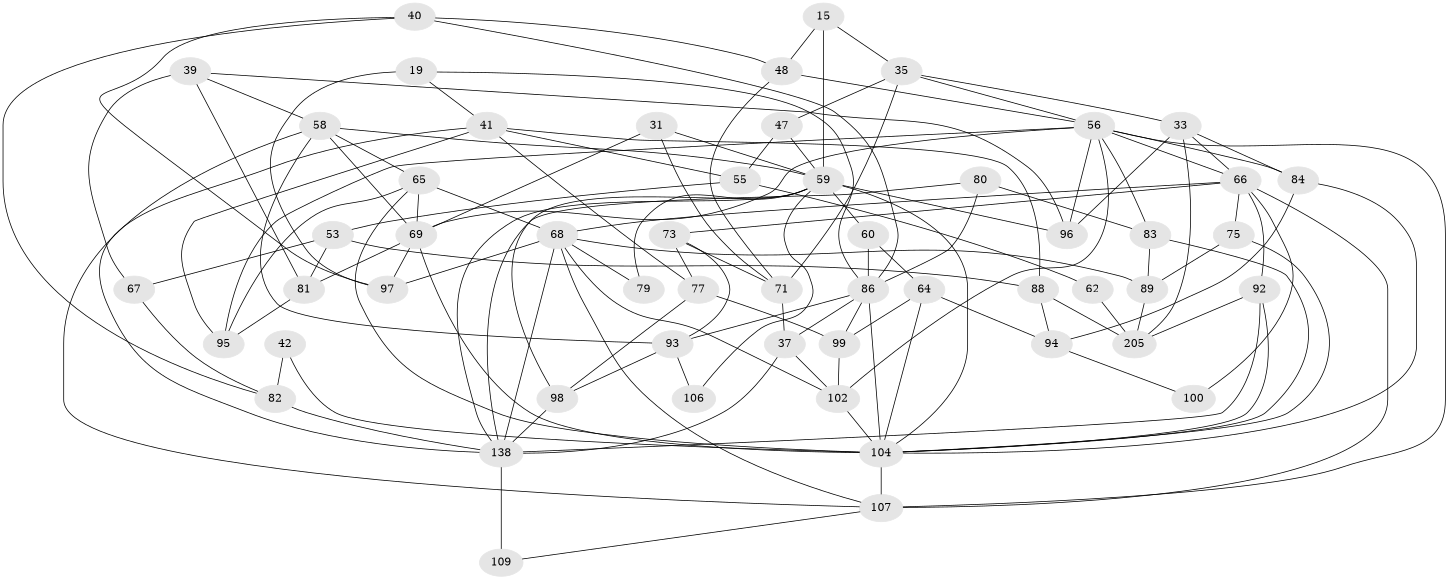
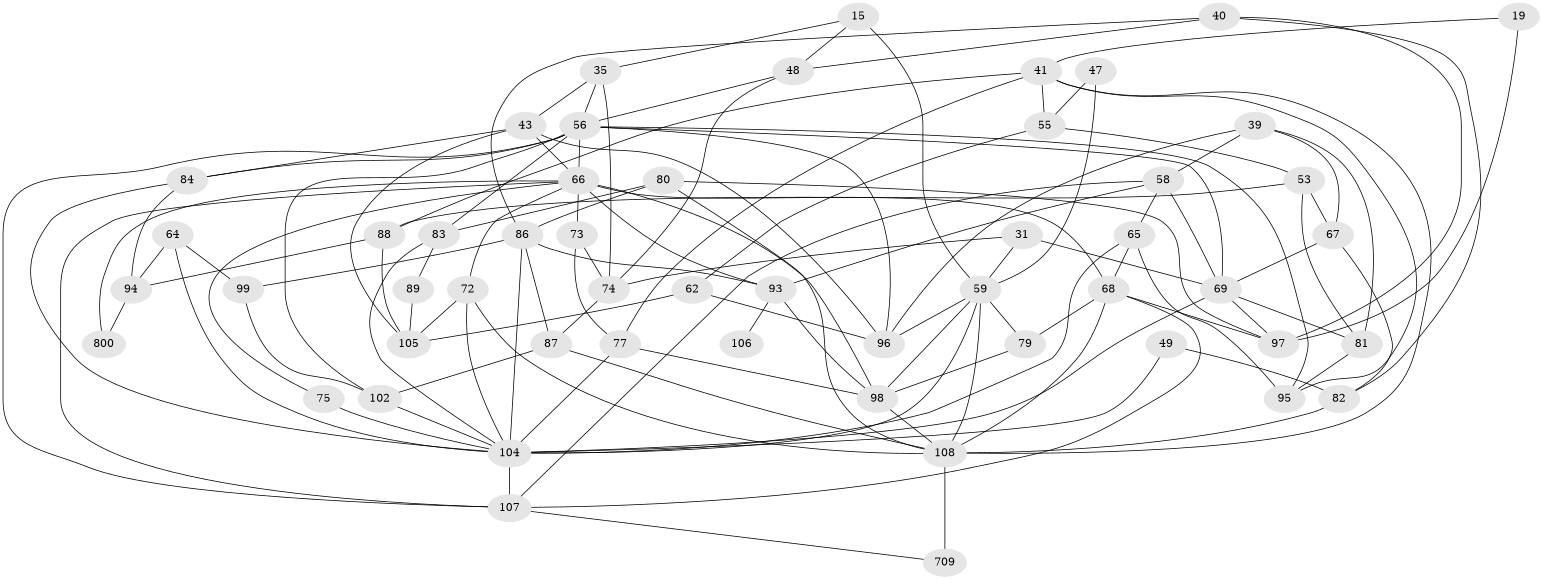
(719, 89) -> none
(842, 99) -> none
(1181, 126) -> (526, 126)
(550, 146) -> none
none -> (959, 193)
(418, 208) -> (1277, 262)
none -> (732, 231)
(868, 235) -> none
(856, 252) -> none
(1192, 261) -> none
(730, 289) -> (667, 249)
(782, 290) -> (609, 290)
(1260, 290) -> (468, 290)
(811, 301) -> none
(765, 313) -> (565, 399)
none -> (788, 317)
(686, 326) -> none
(285, 344) -> (1166, 344)
(785, 344) -> (551, 344)
(1134, 344) -> (409, 344)
none -> (951, 372)
(1194, 399) -> (104, 344)
(501, 453) -> (945, 453)
(501, 563) -> (945, 563)
